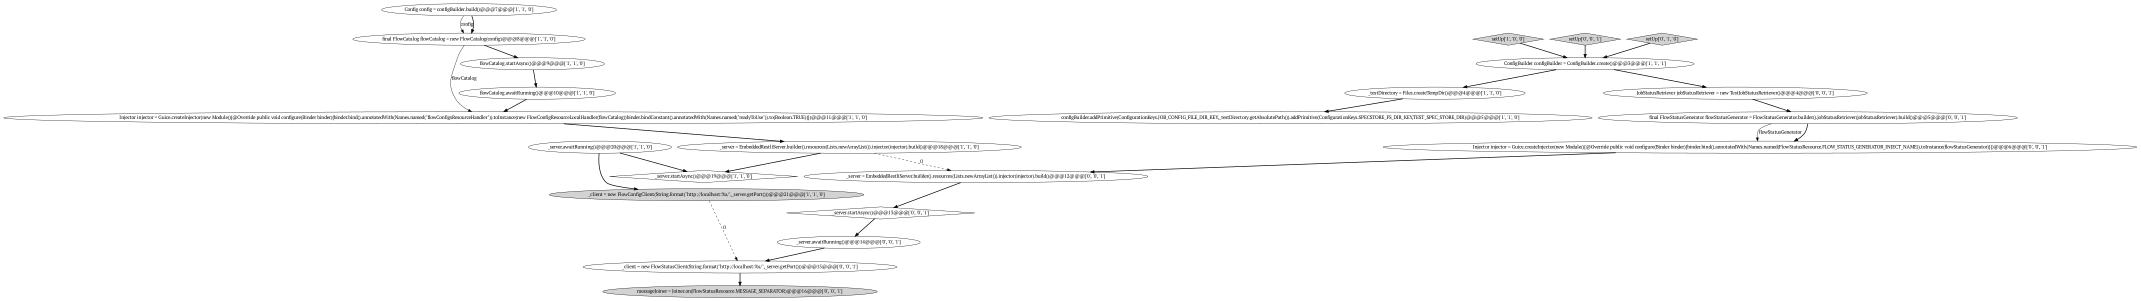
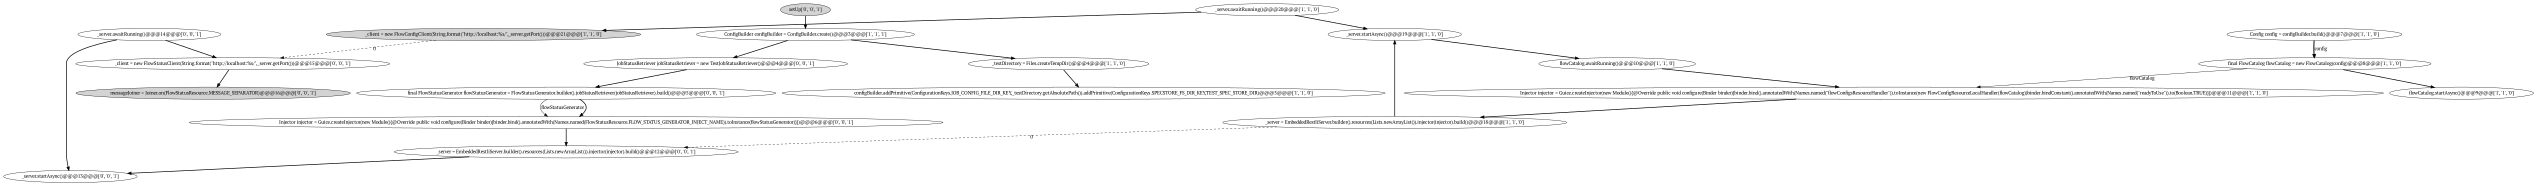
(1508, 39) -> none
(1585, 39) -> (805, 10)
(1662, 39) -> none
(535, 77) -> (1503, 49)
(704, 177) -> (1395, 34)
(881, 213) -> (70, 177)
(866, 226) -> (66, 86)
